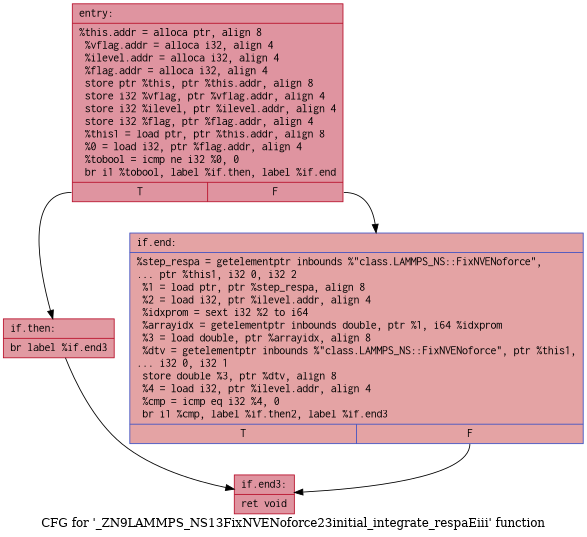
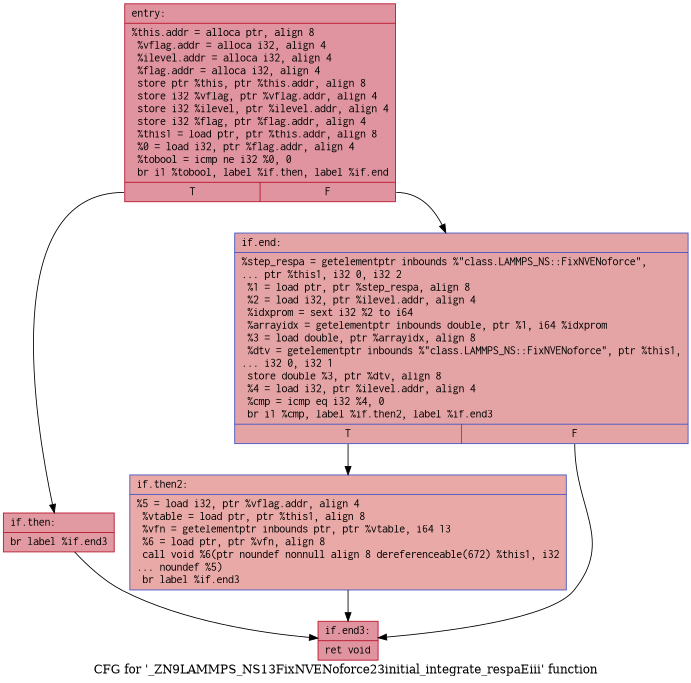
none -> (348, 532)
